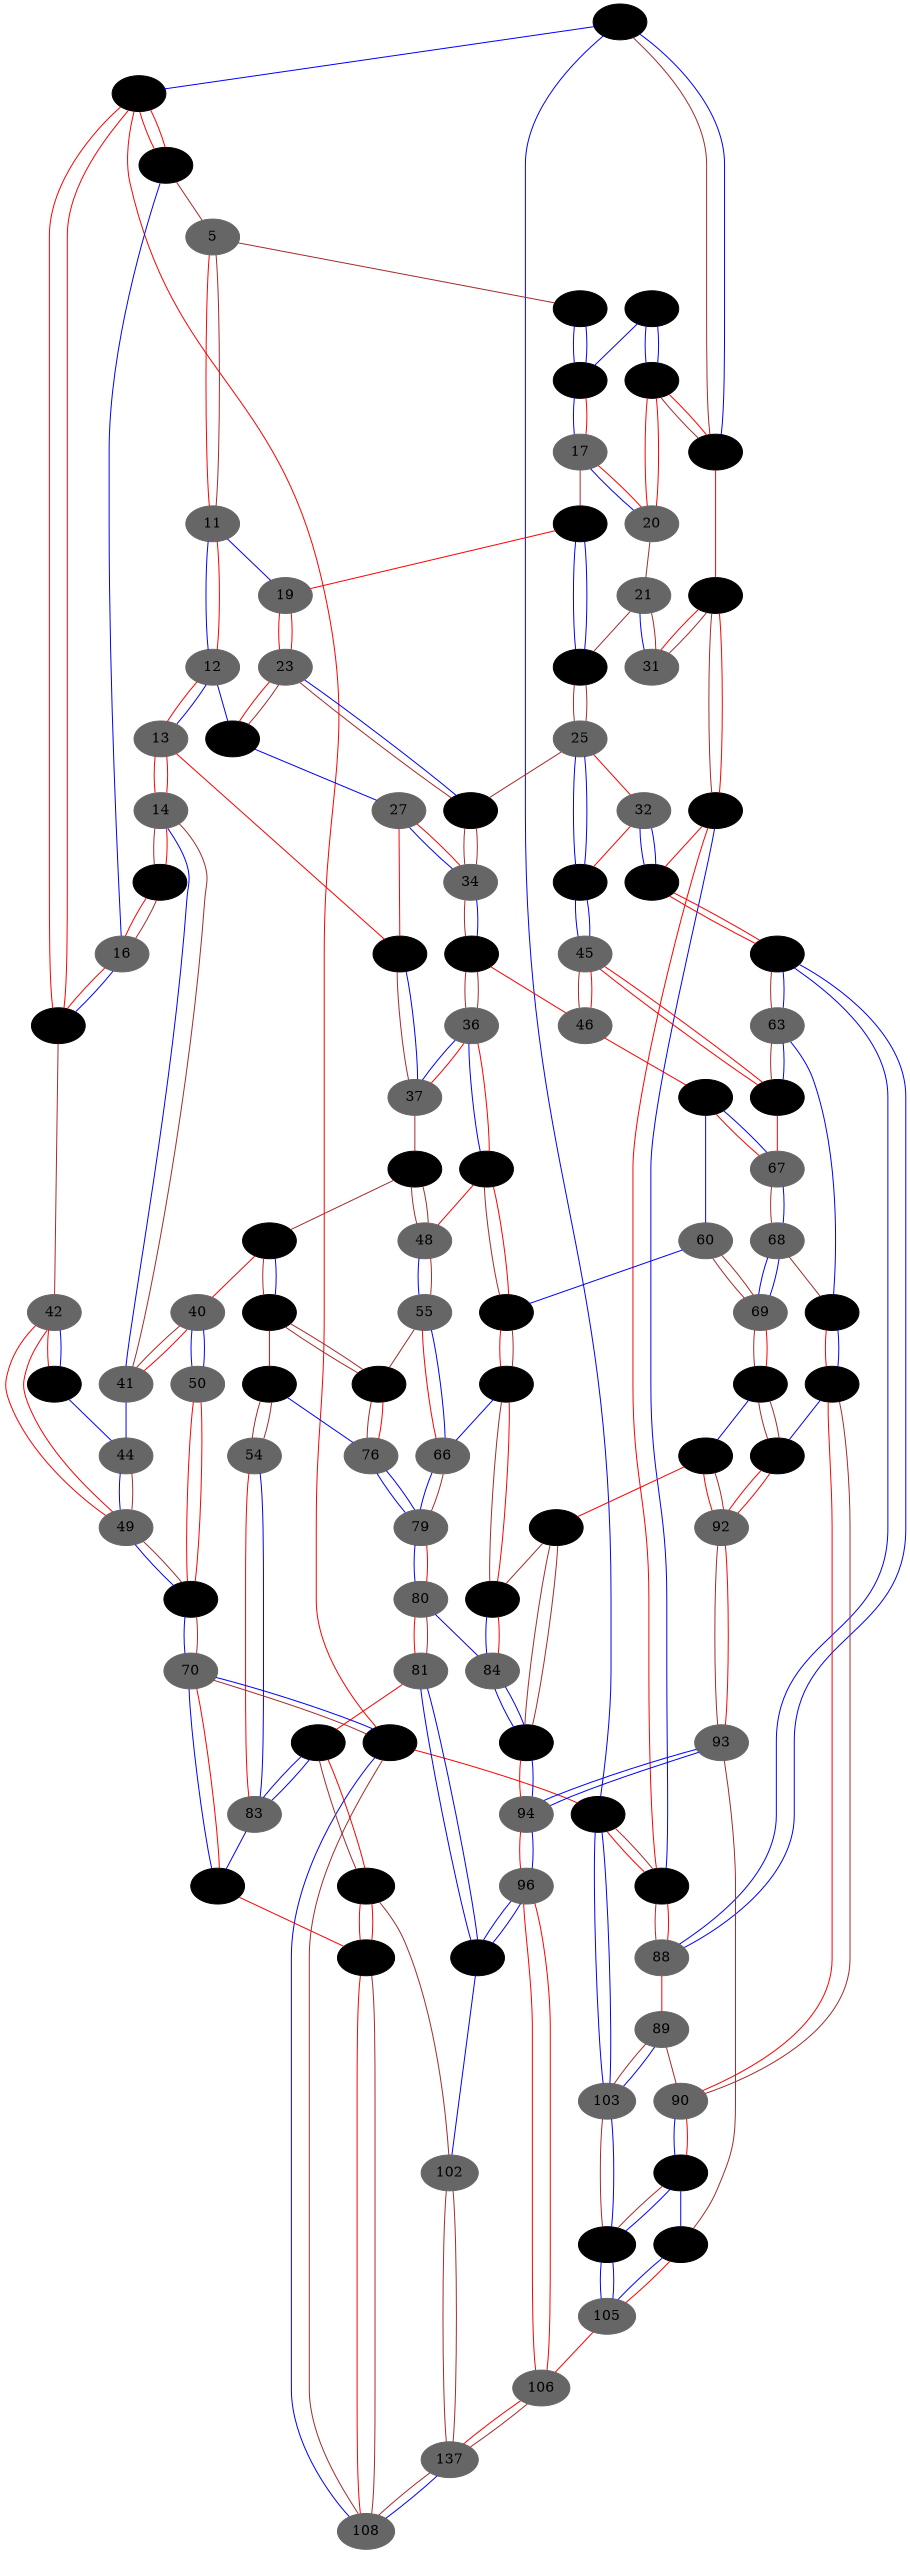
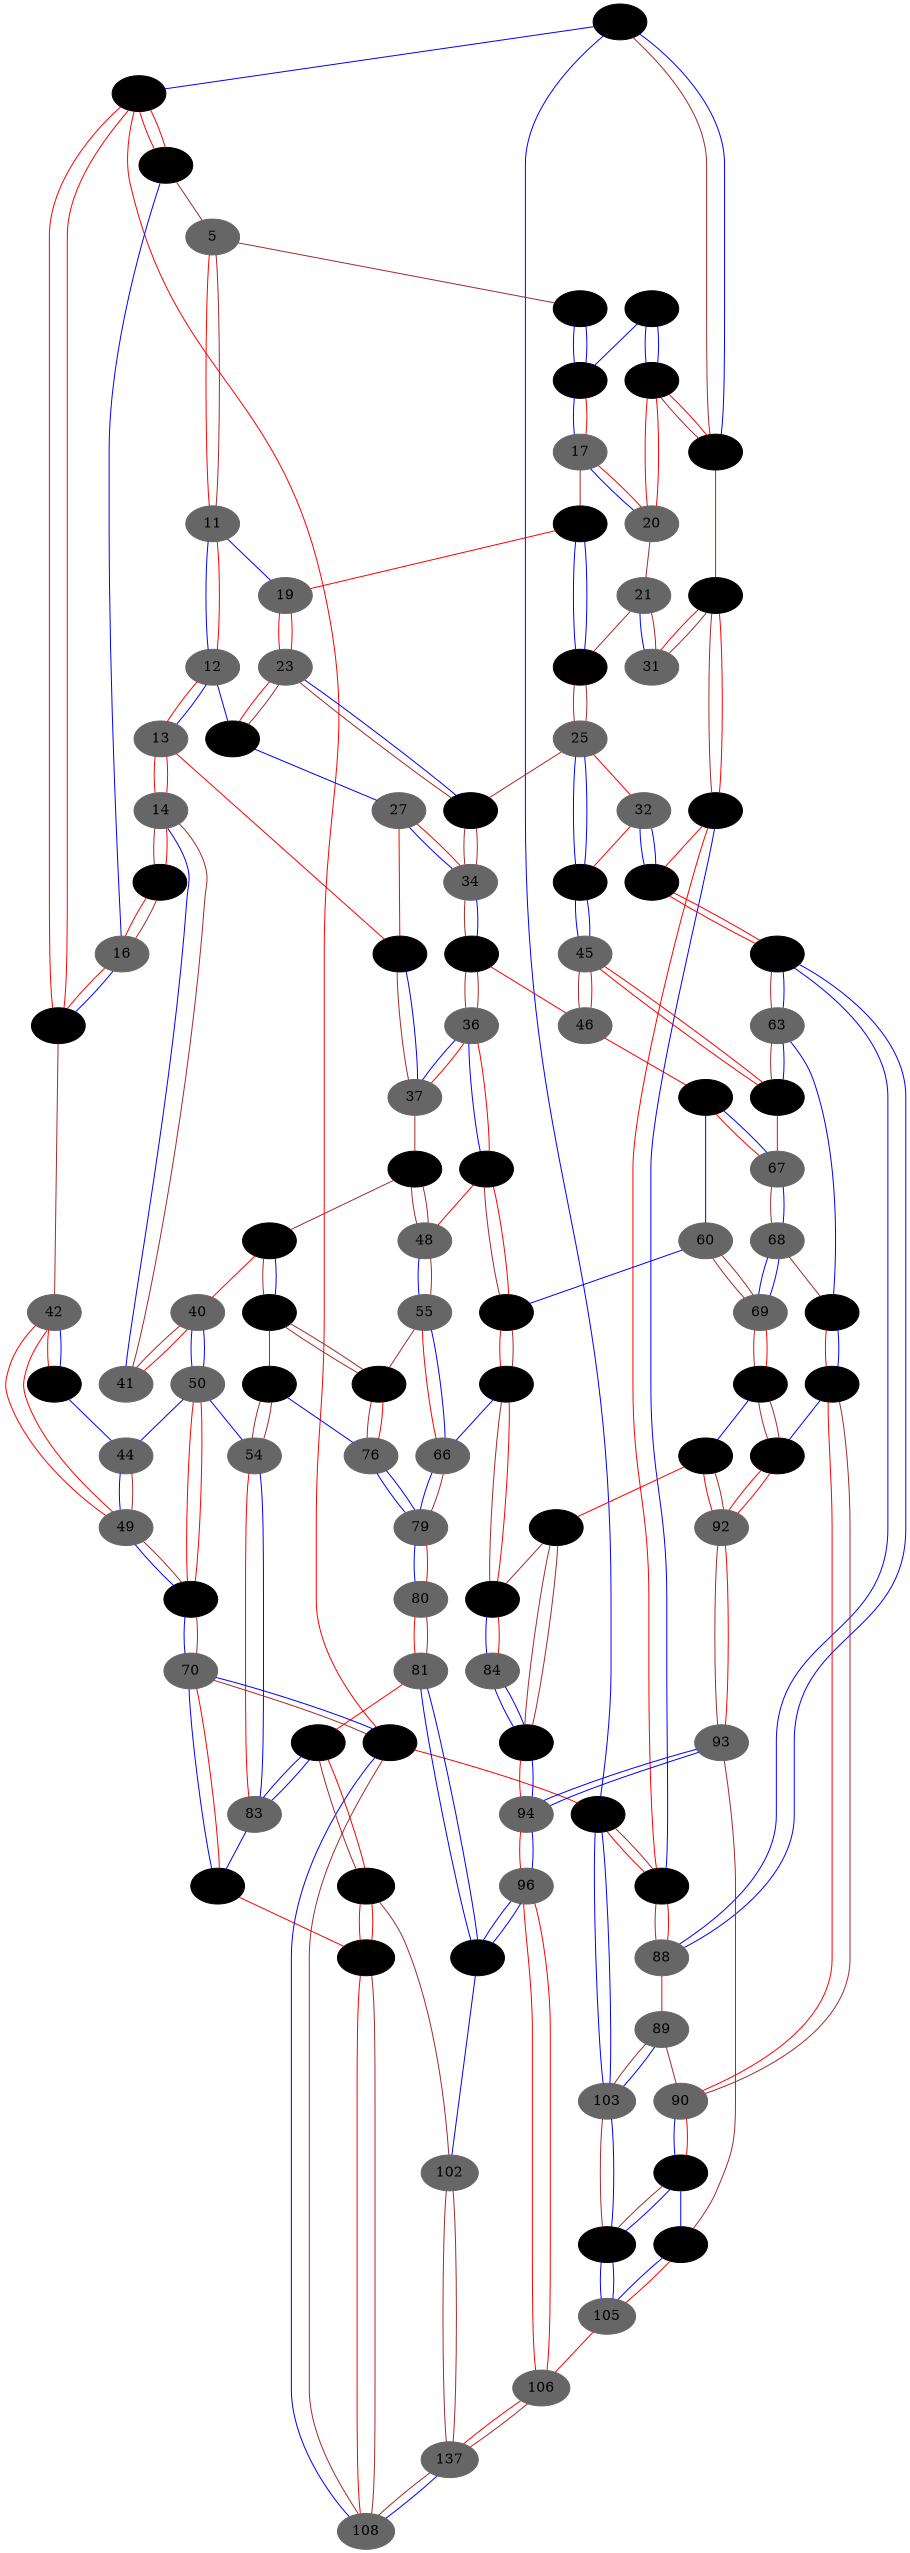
(126, 1420) -> (162, 1420)
none -> (226, 1420)
(457, 1635) -> none
